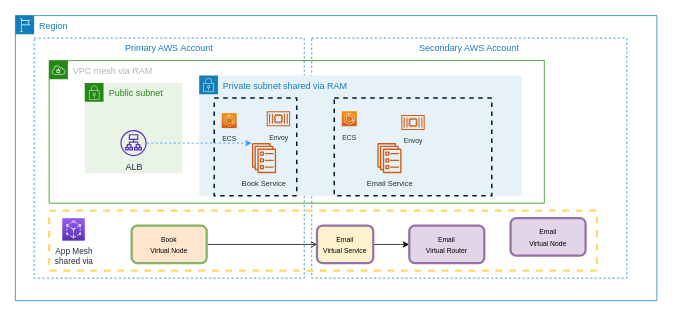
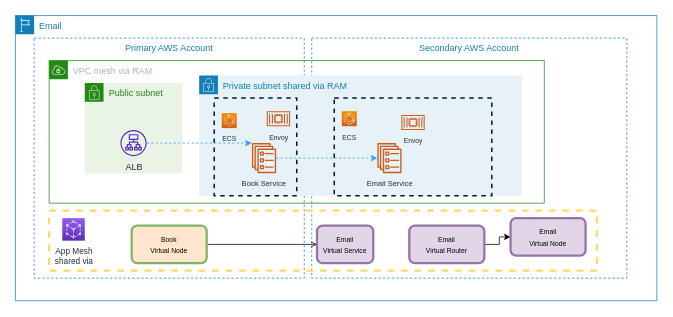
(53, 26) -> (50, 26)
none -> (370, 158)
(345, 244) -> (345, 244)
(388, 244) -> none
none -> (498, 244)
